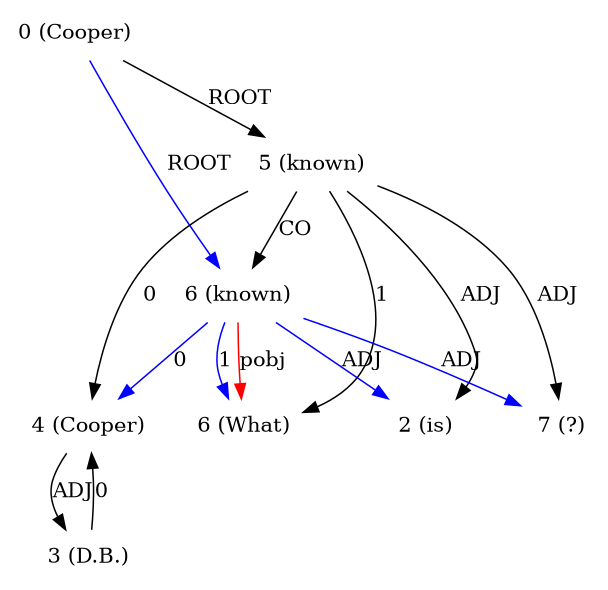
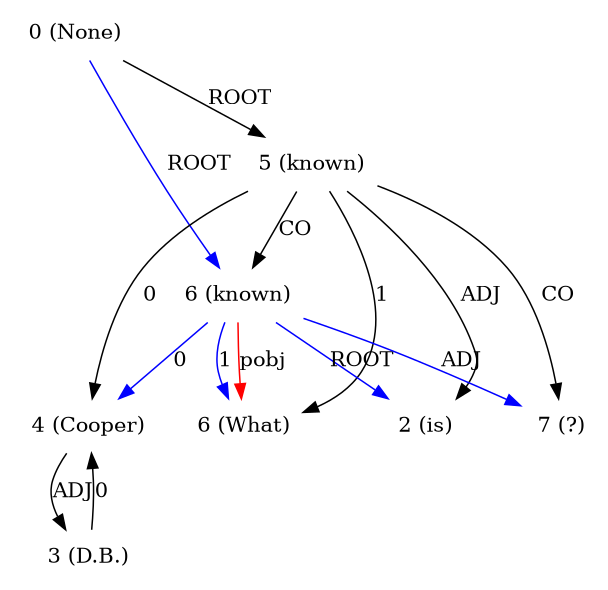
(75, 33) -> (75, 33)
(558, 295) -> (558, 295)
(362, 361) -> (362, 361)
